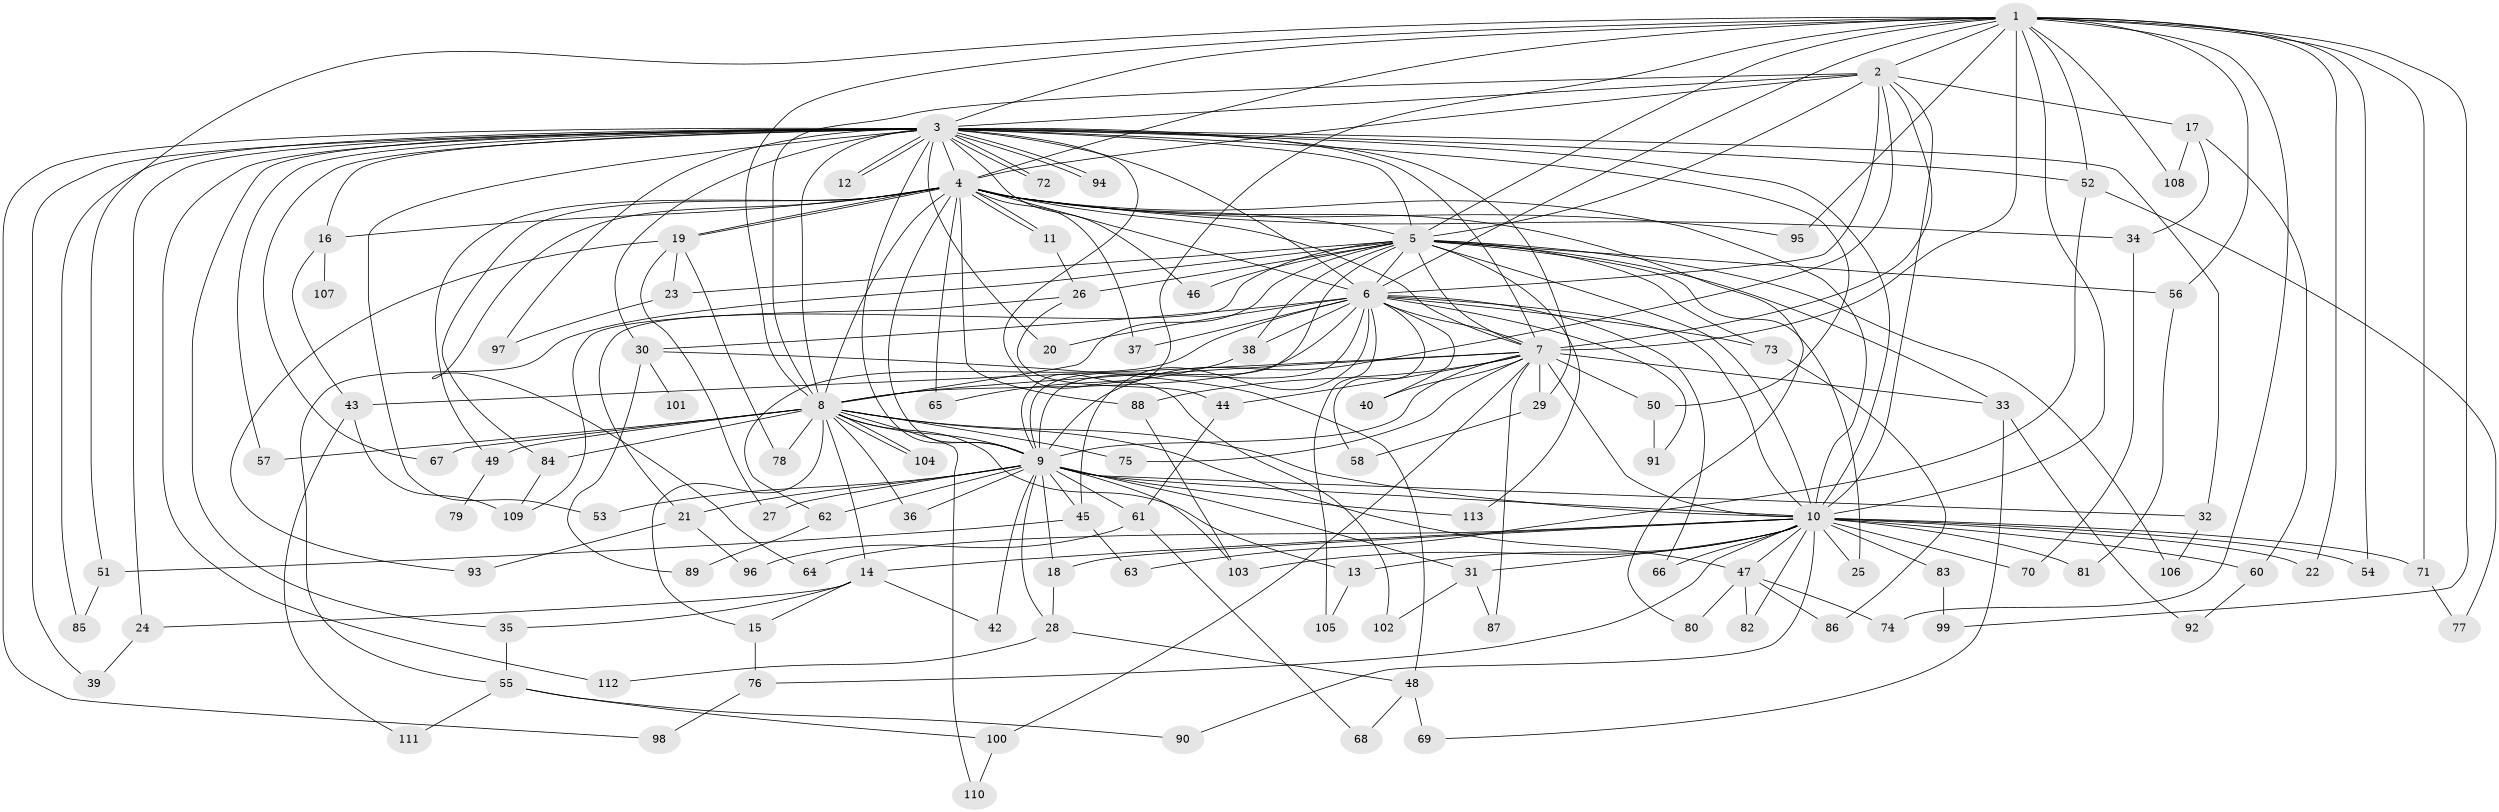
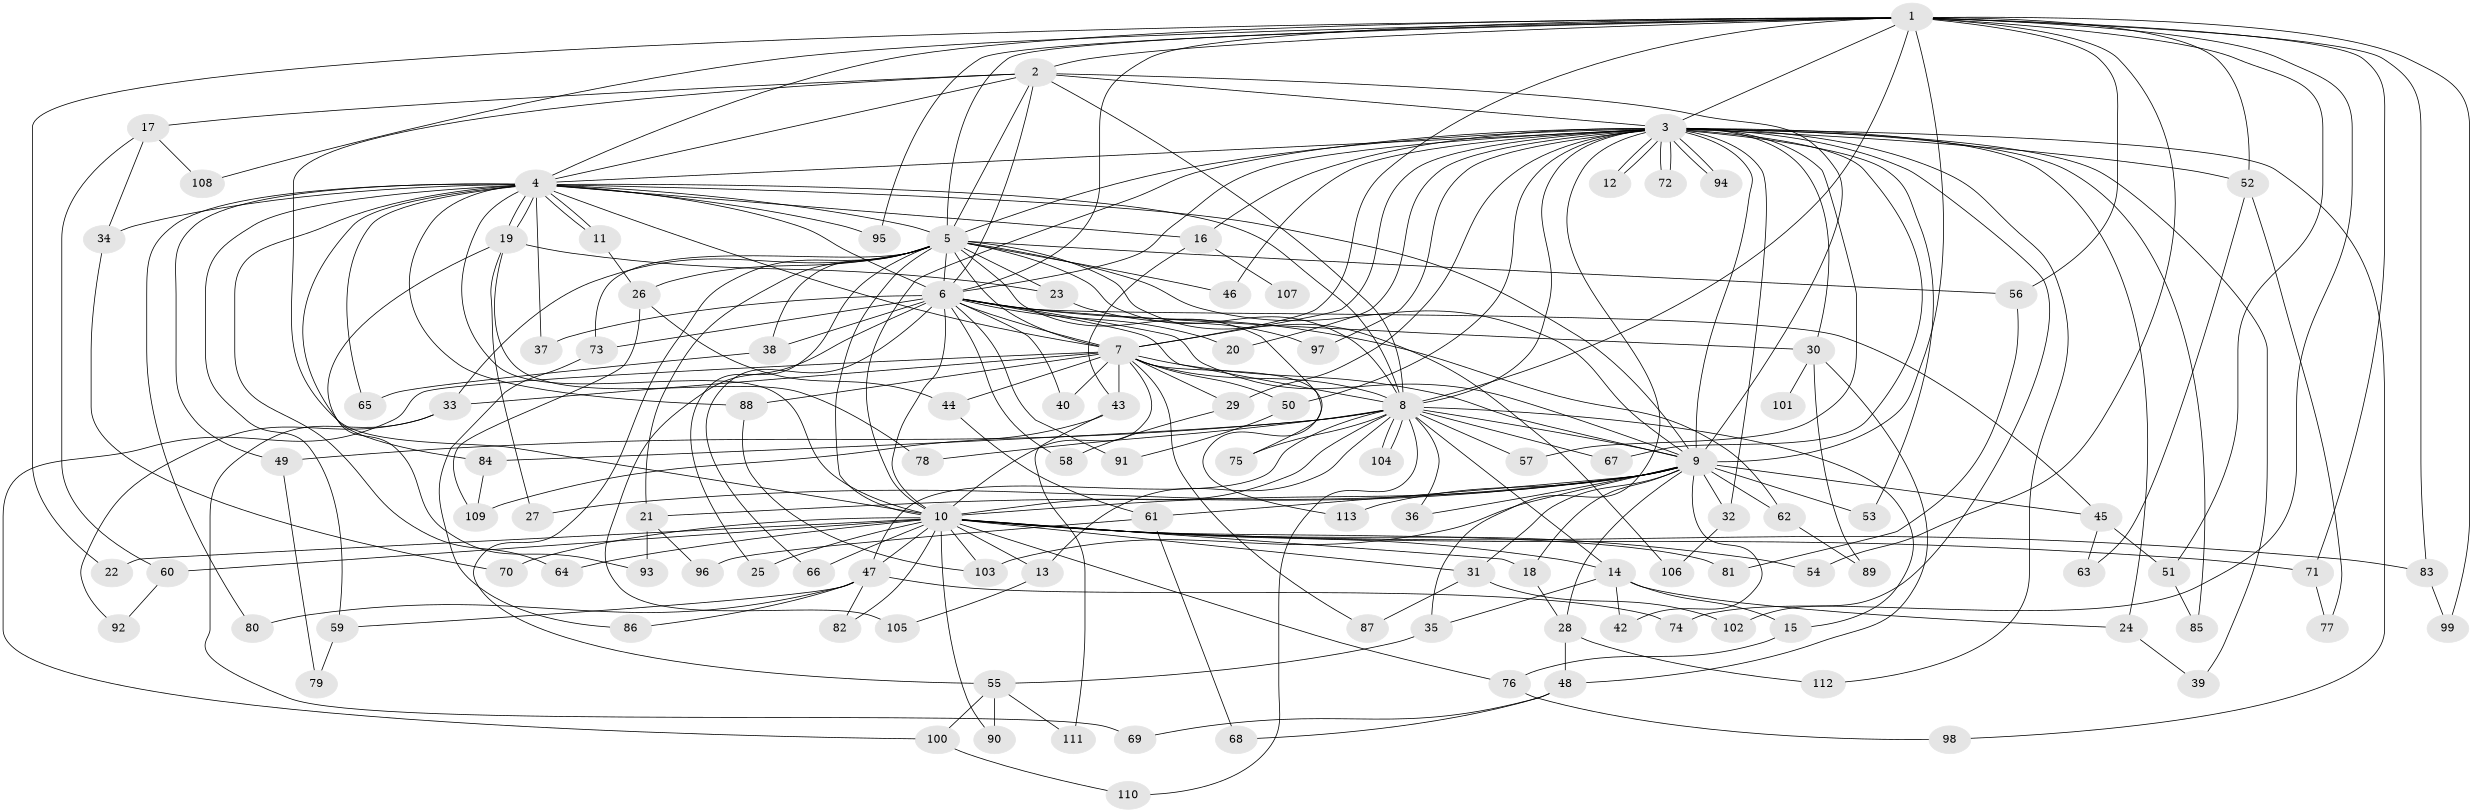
(1830, 296) -> none
(2104, 361) -> (2407, 78)
none -> (337, 629)
